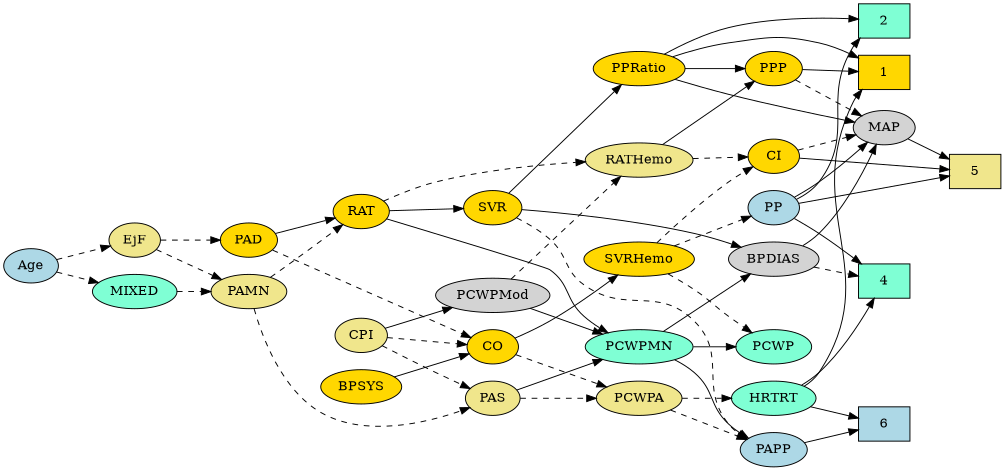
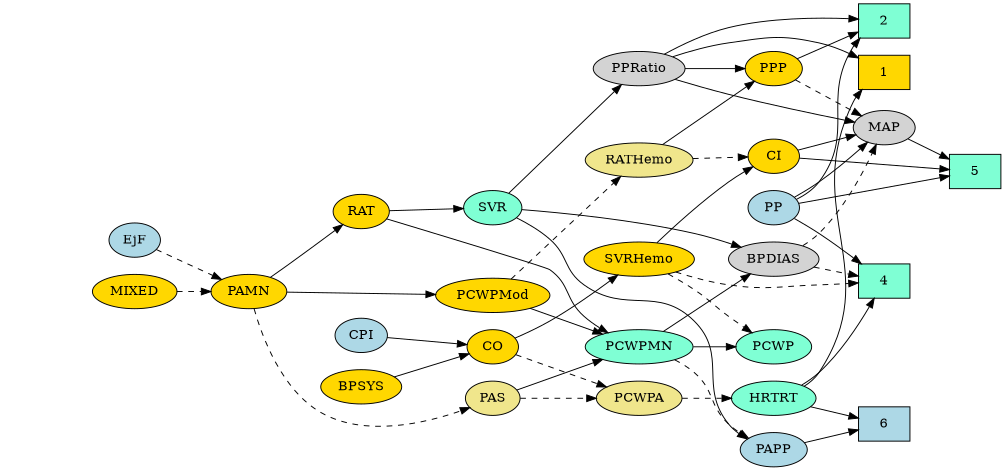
(639, 69) -> (639, 69)
(825, 70) -> (819, 49)
(822, 144) -> (822, 144)
(975, 172) -> (975, 172)
(478, 173) -> none
(843, 204) -> (843, 204)
(699, 205) -> (699, 205)
(493, 208) -> (493, 208)
(712, 231) -> (761, 288)
(135, 240) -> (135, 240)
(249, 240) -> none
(303, 254) -> (303, 254)
(31, 266) -> none
(135, 292) -> (135, 292)
(249, 292) -> (249, 292)
(493, 295) -> (493, 295)
(654, 302) -> (654, 302)
(414, 319) -> (356, 293)
(361, 335) -> (361, 335)
(422, 341) -> (422, 341)
(418, 364) -> none
(708, 390) -> (708, 390)
(704, 423) -> none
